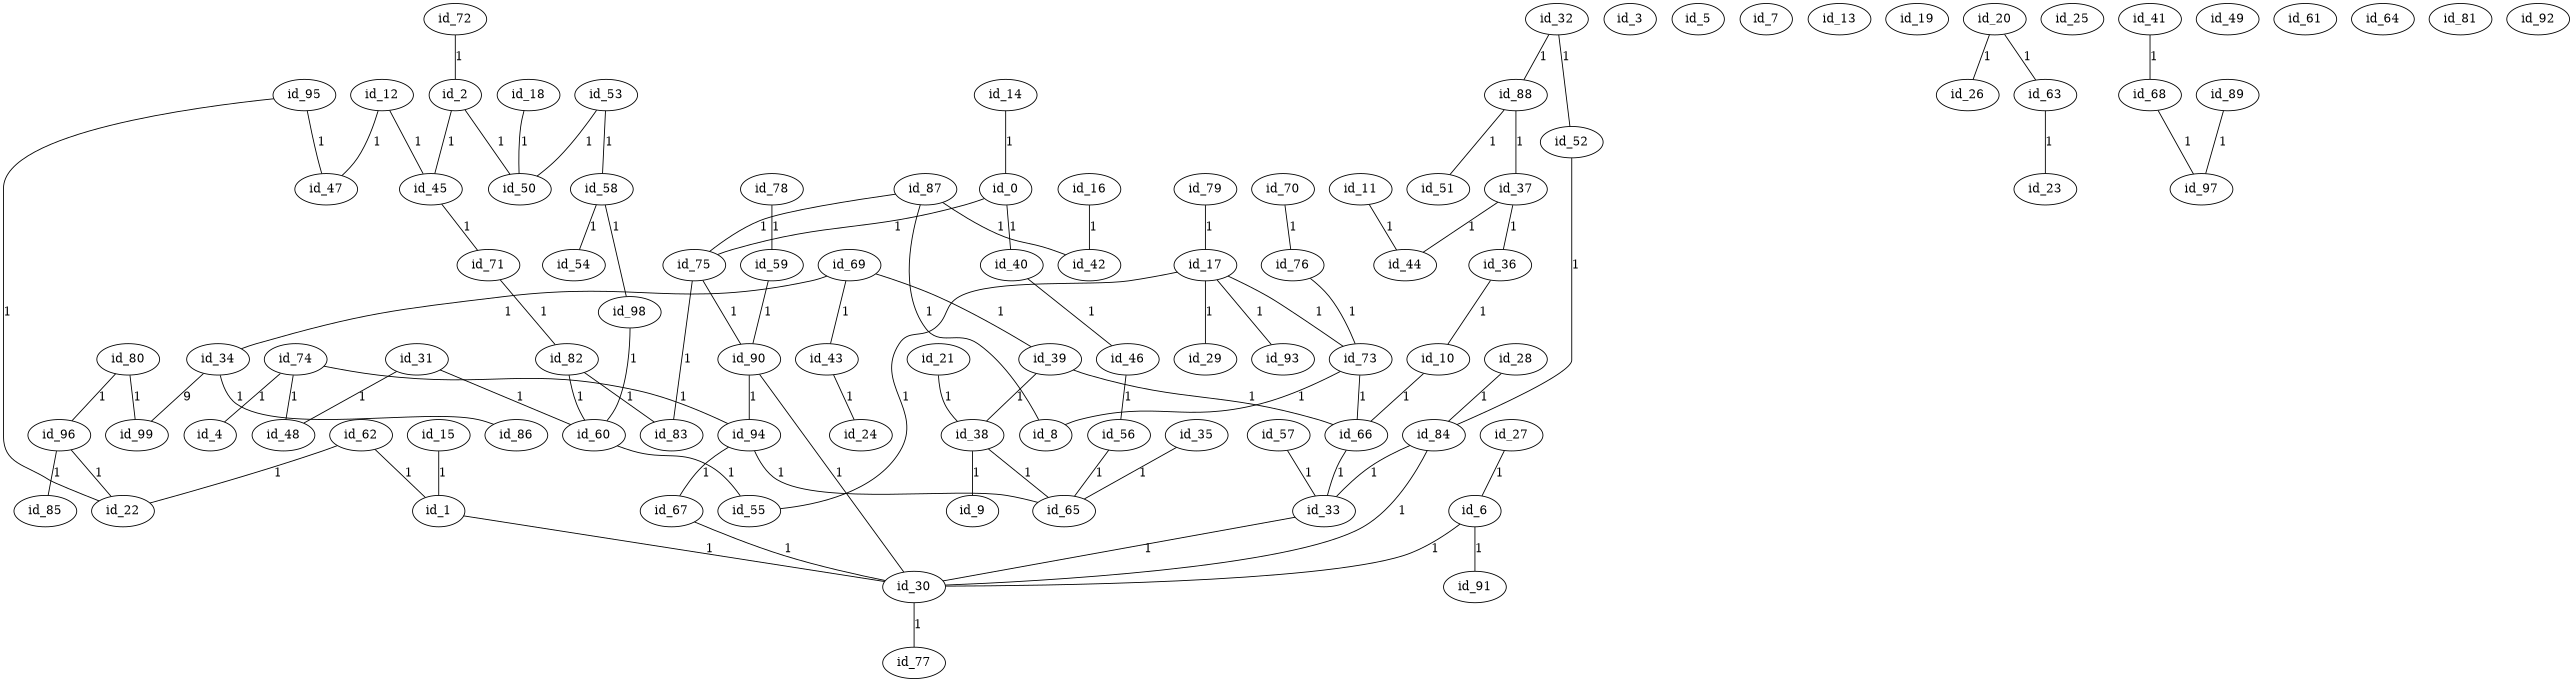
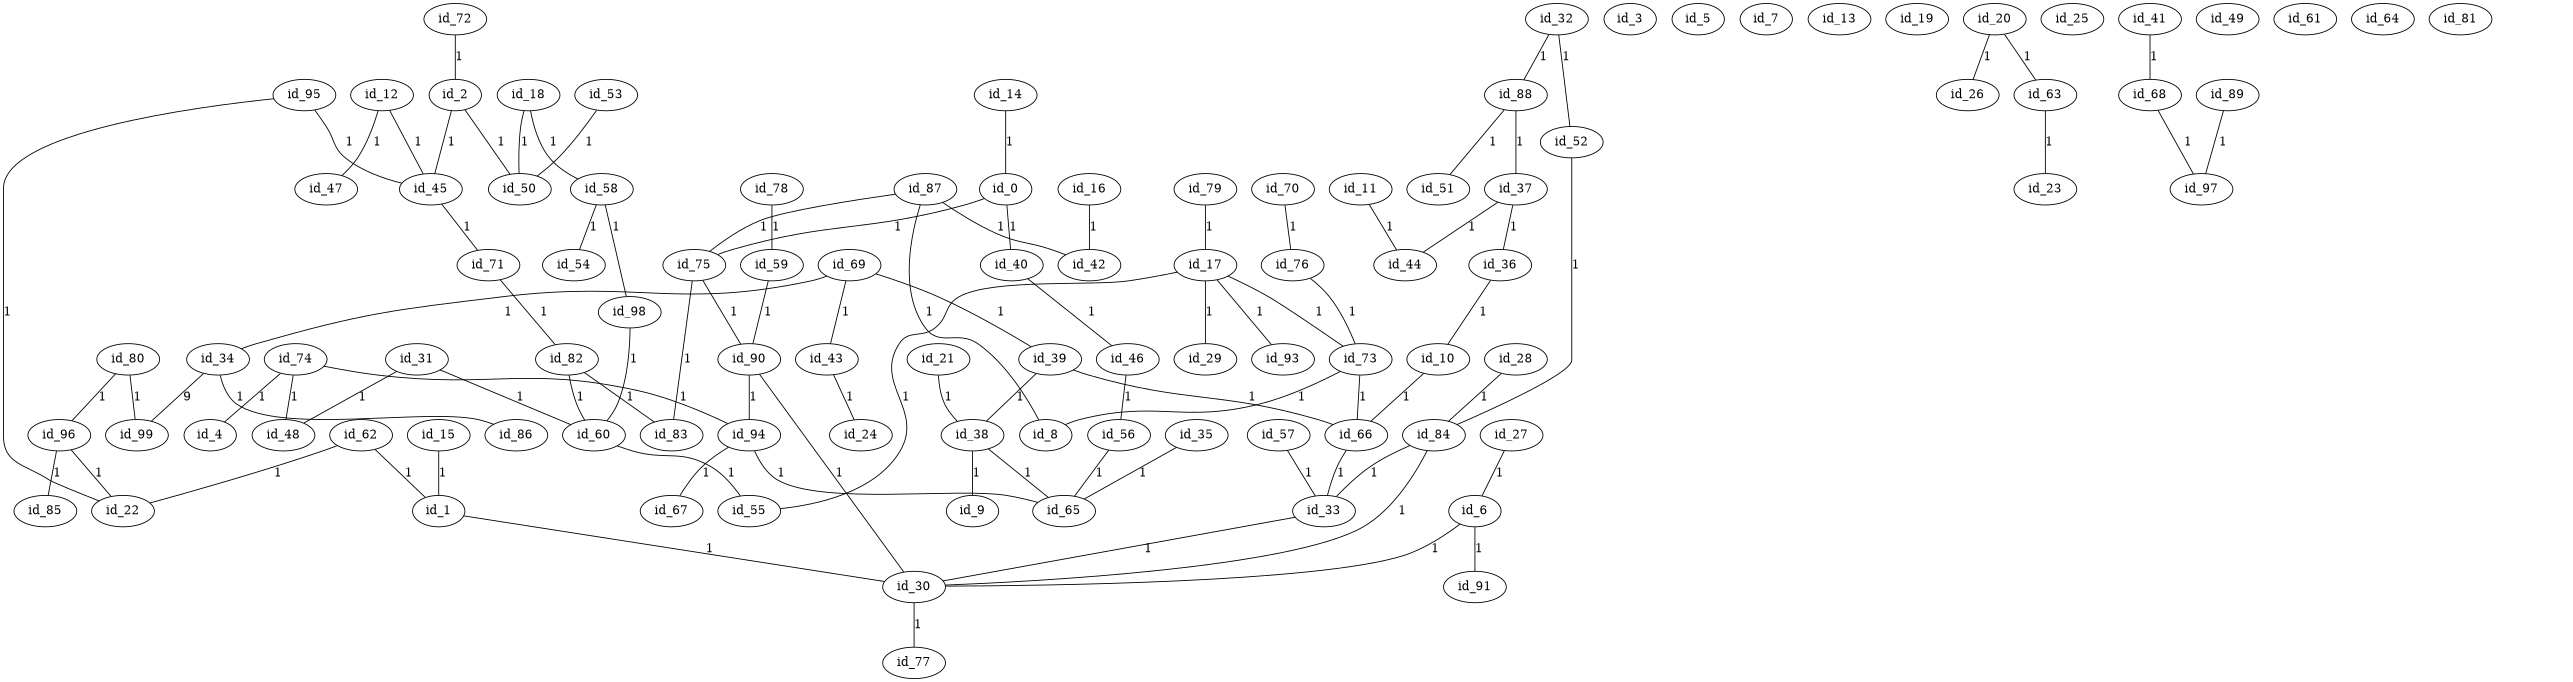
(2538, 19) -> none
(314, 142) -> (347, 159)
(604, 142) -> (545, 152)
(788, 557) -> none
